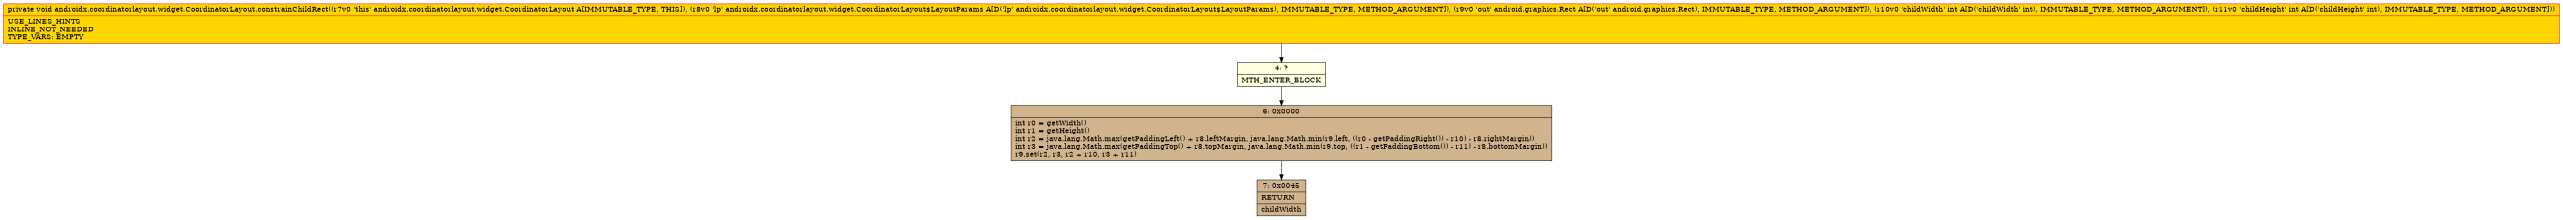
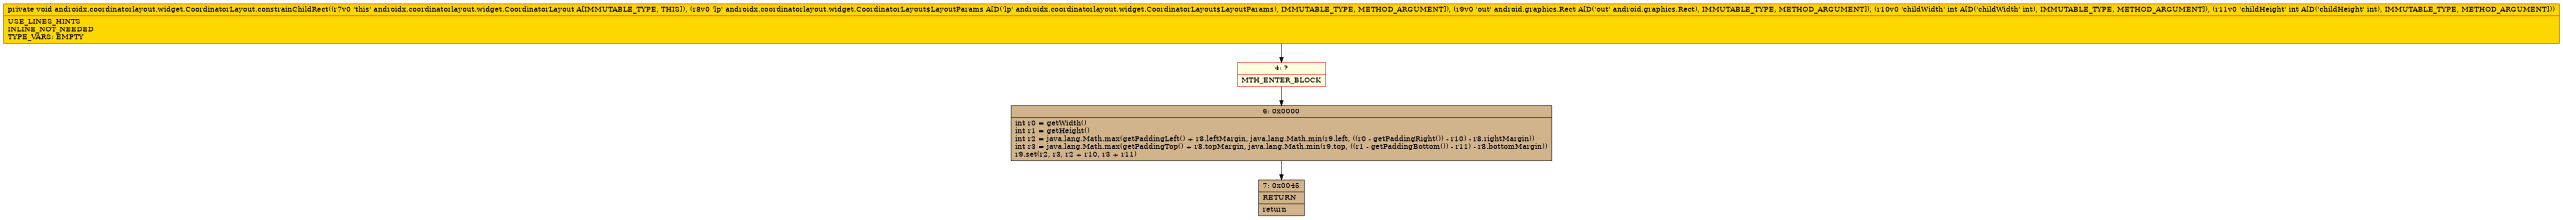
(1281, 75) -> (1281, 75)
(1281, 210) -> (1275, 210)
